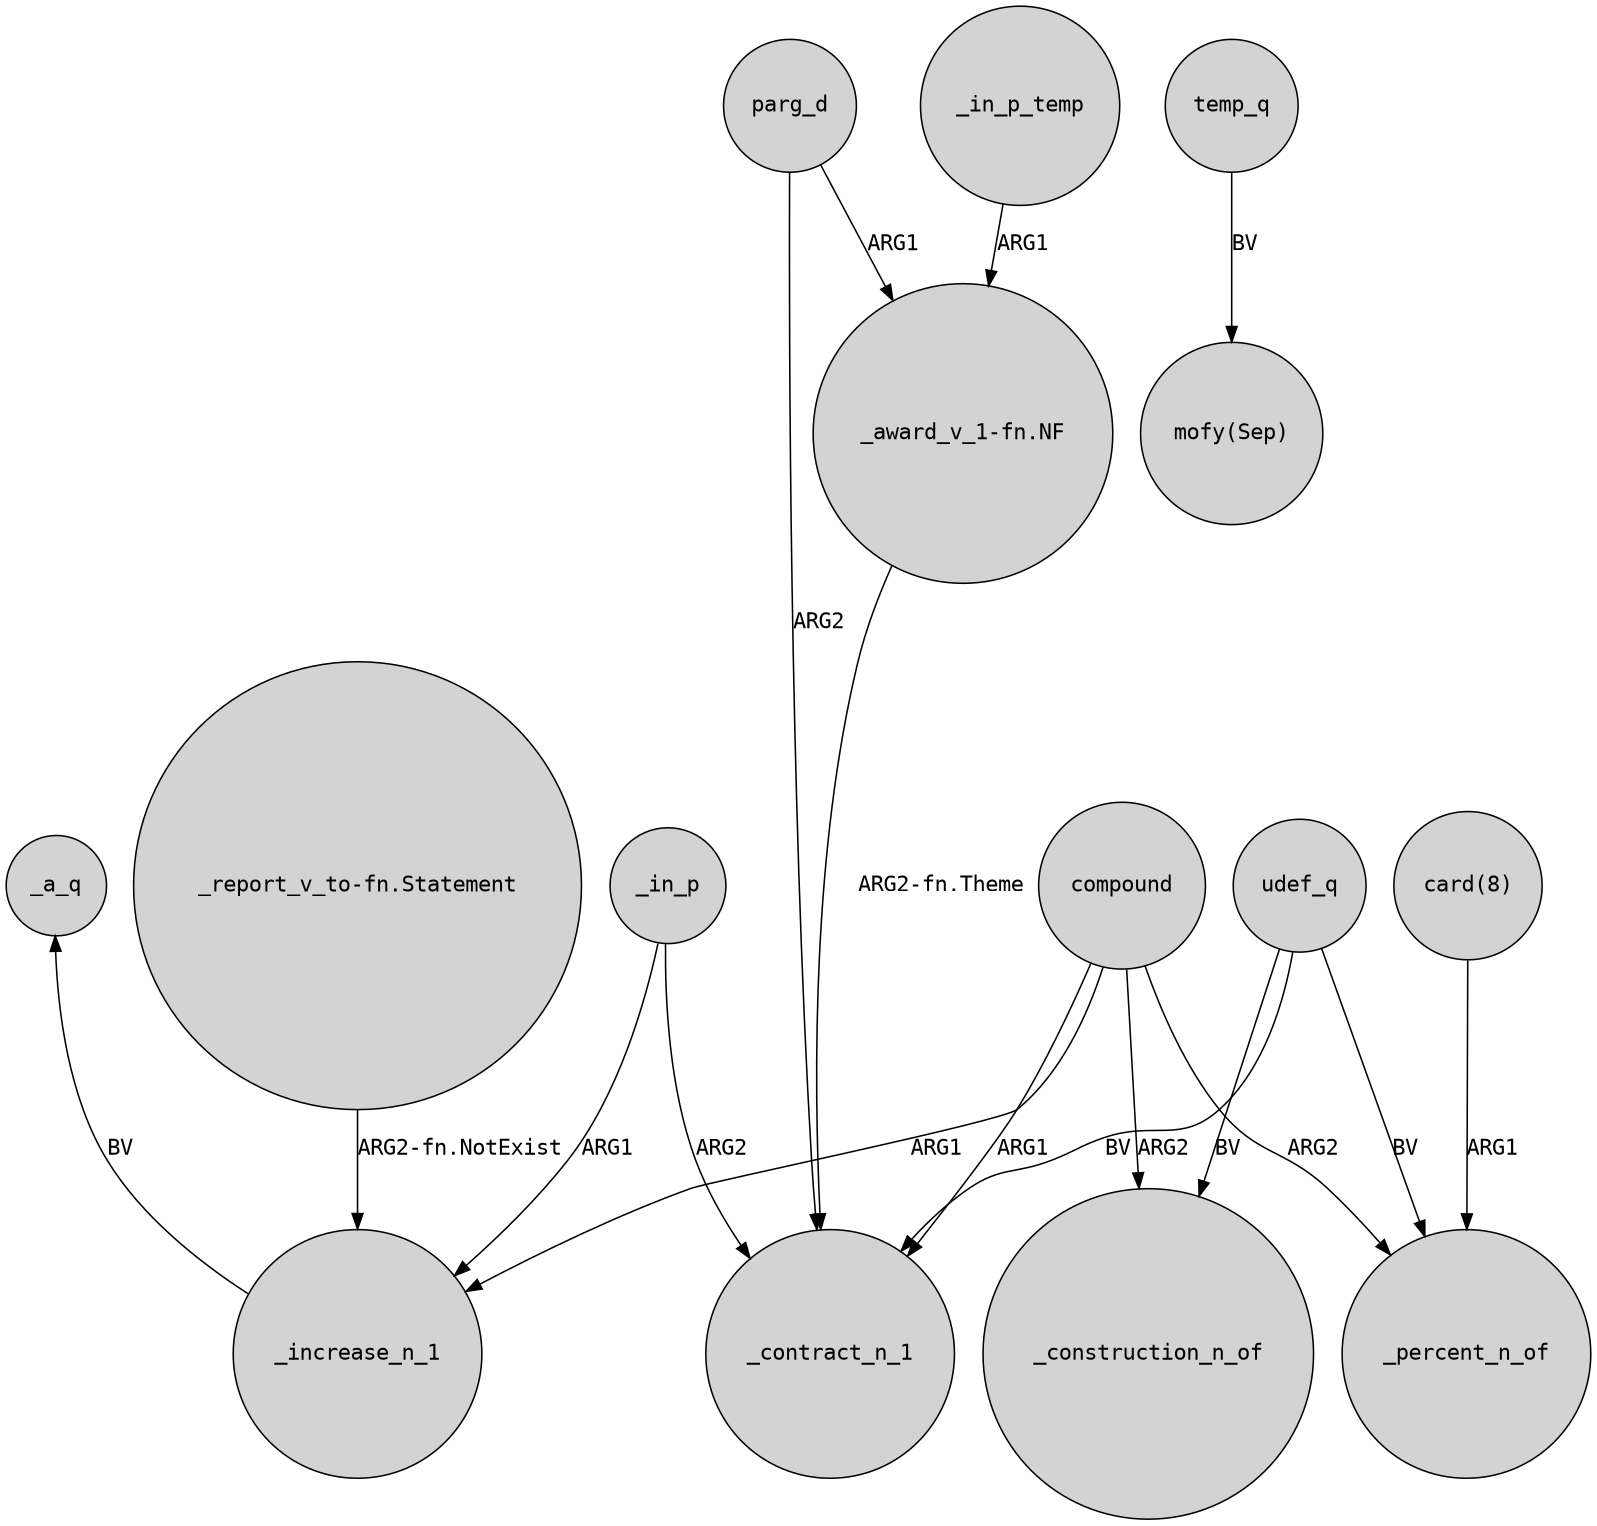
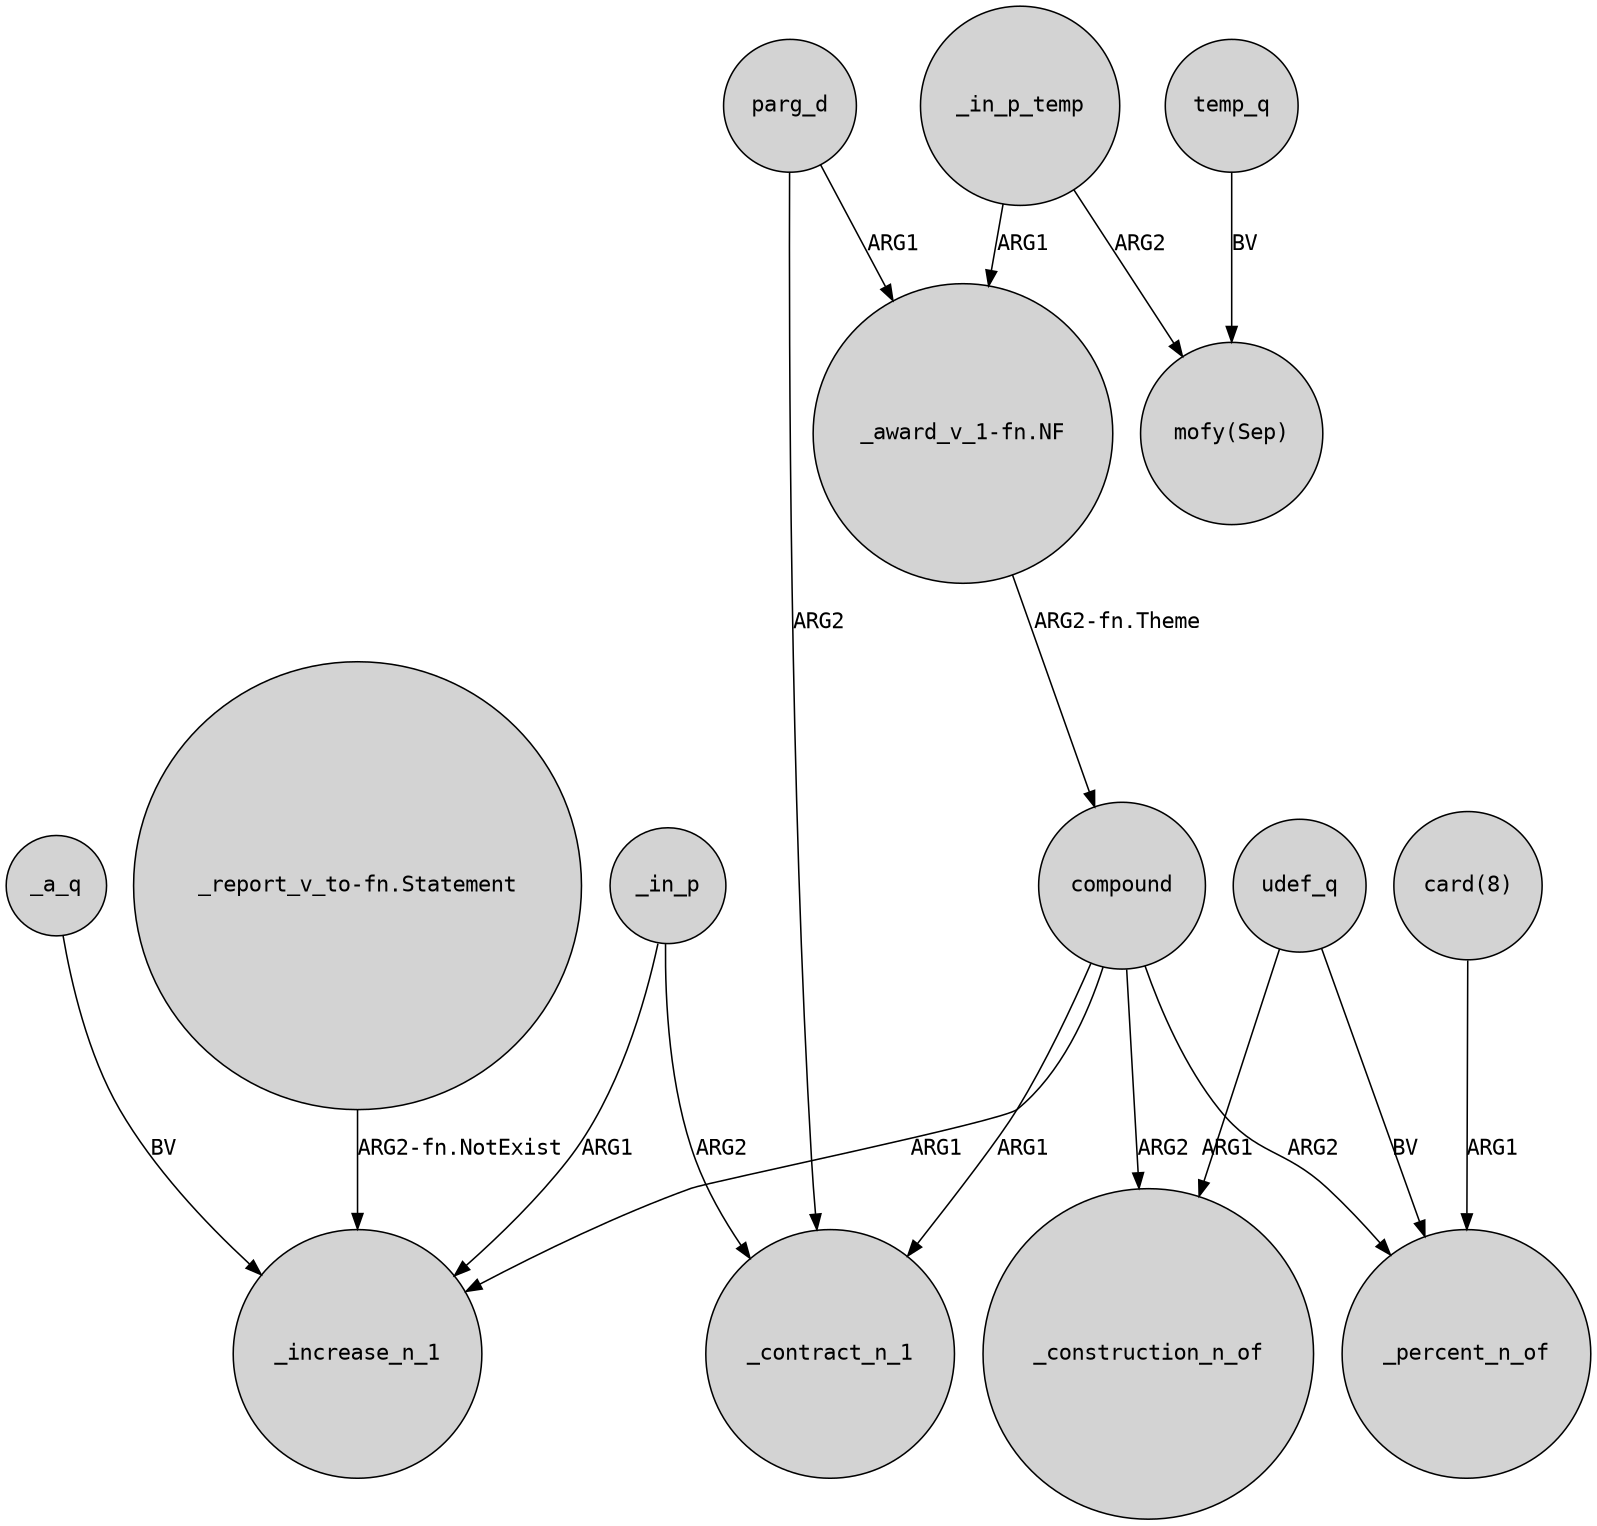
none -> (1124, 266)
(824, 885) -> (1051, 683)
(1155, 1130) -> none
(1228, 1149) -> (1228, 1149)
(102, 1151) -> (125, 1117)
